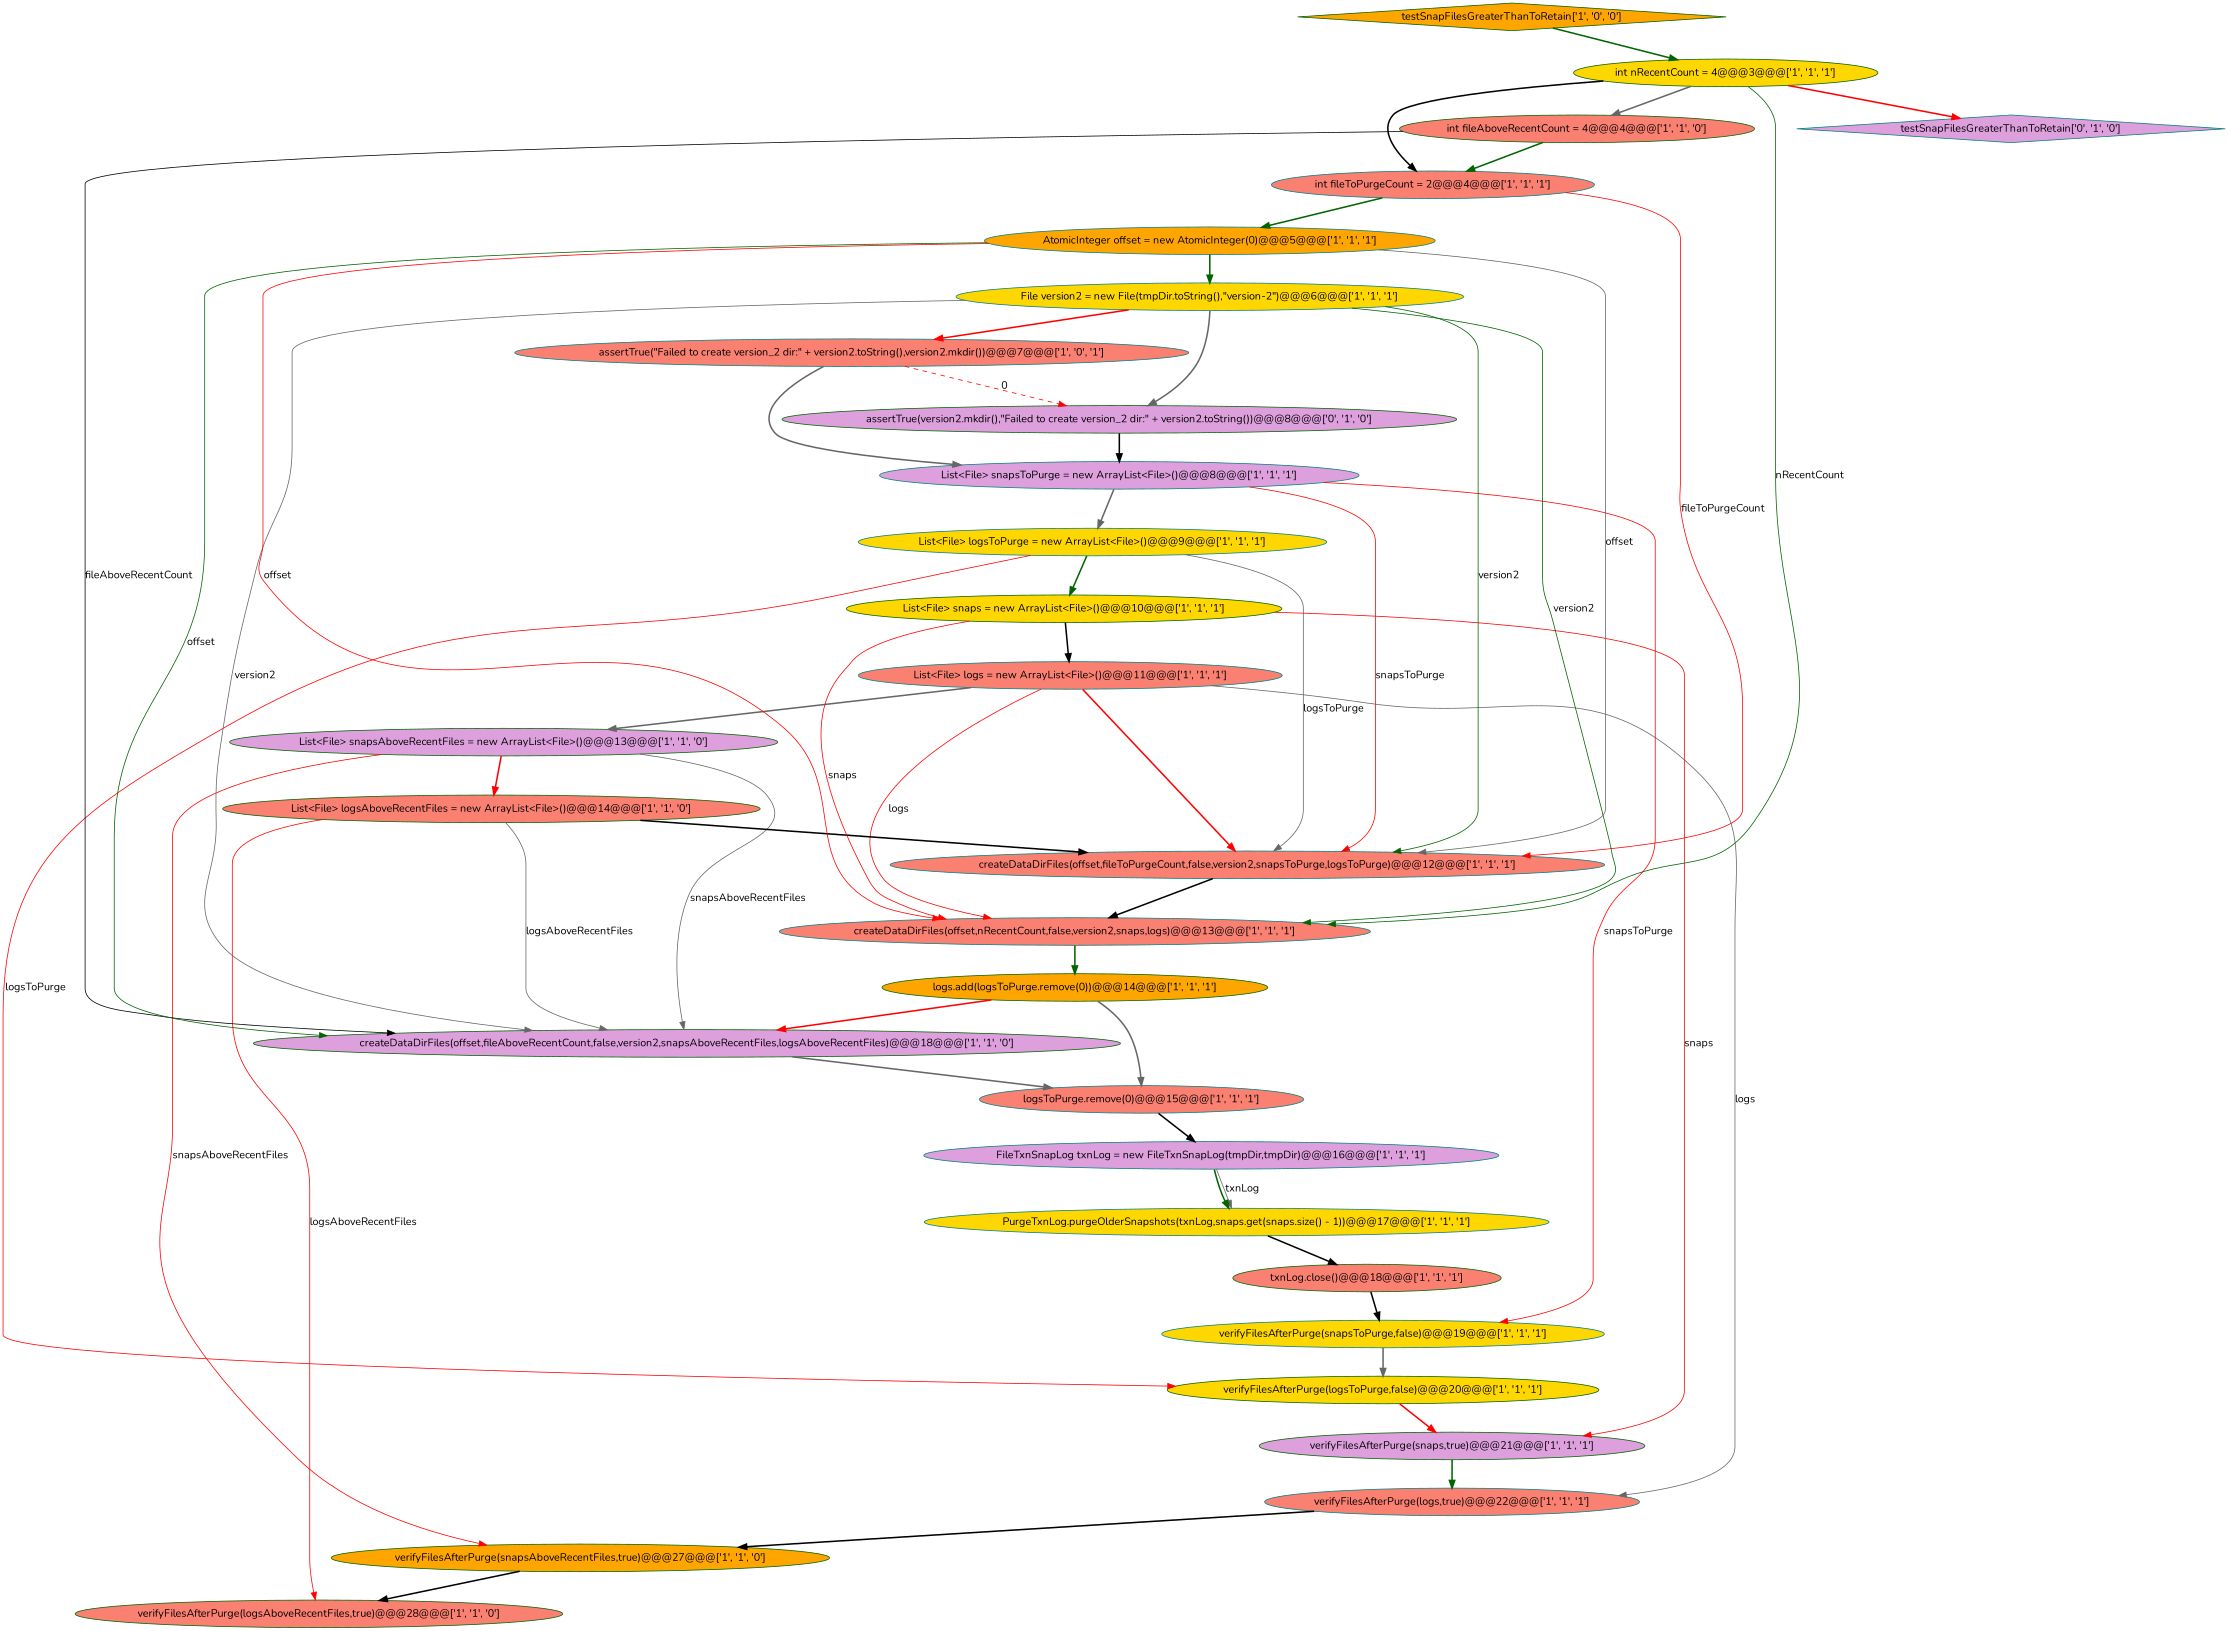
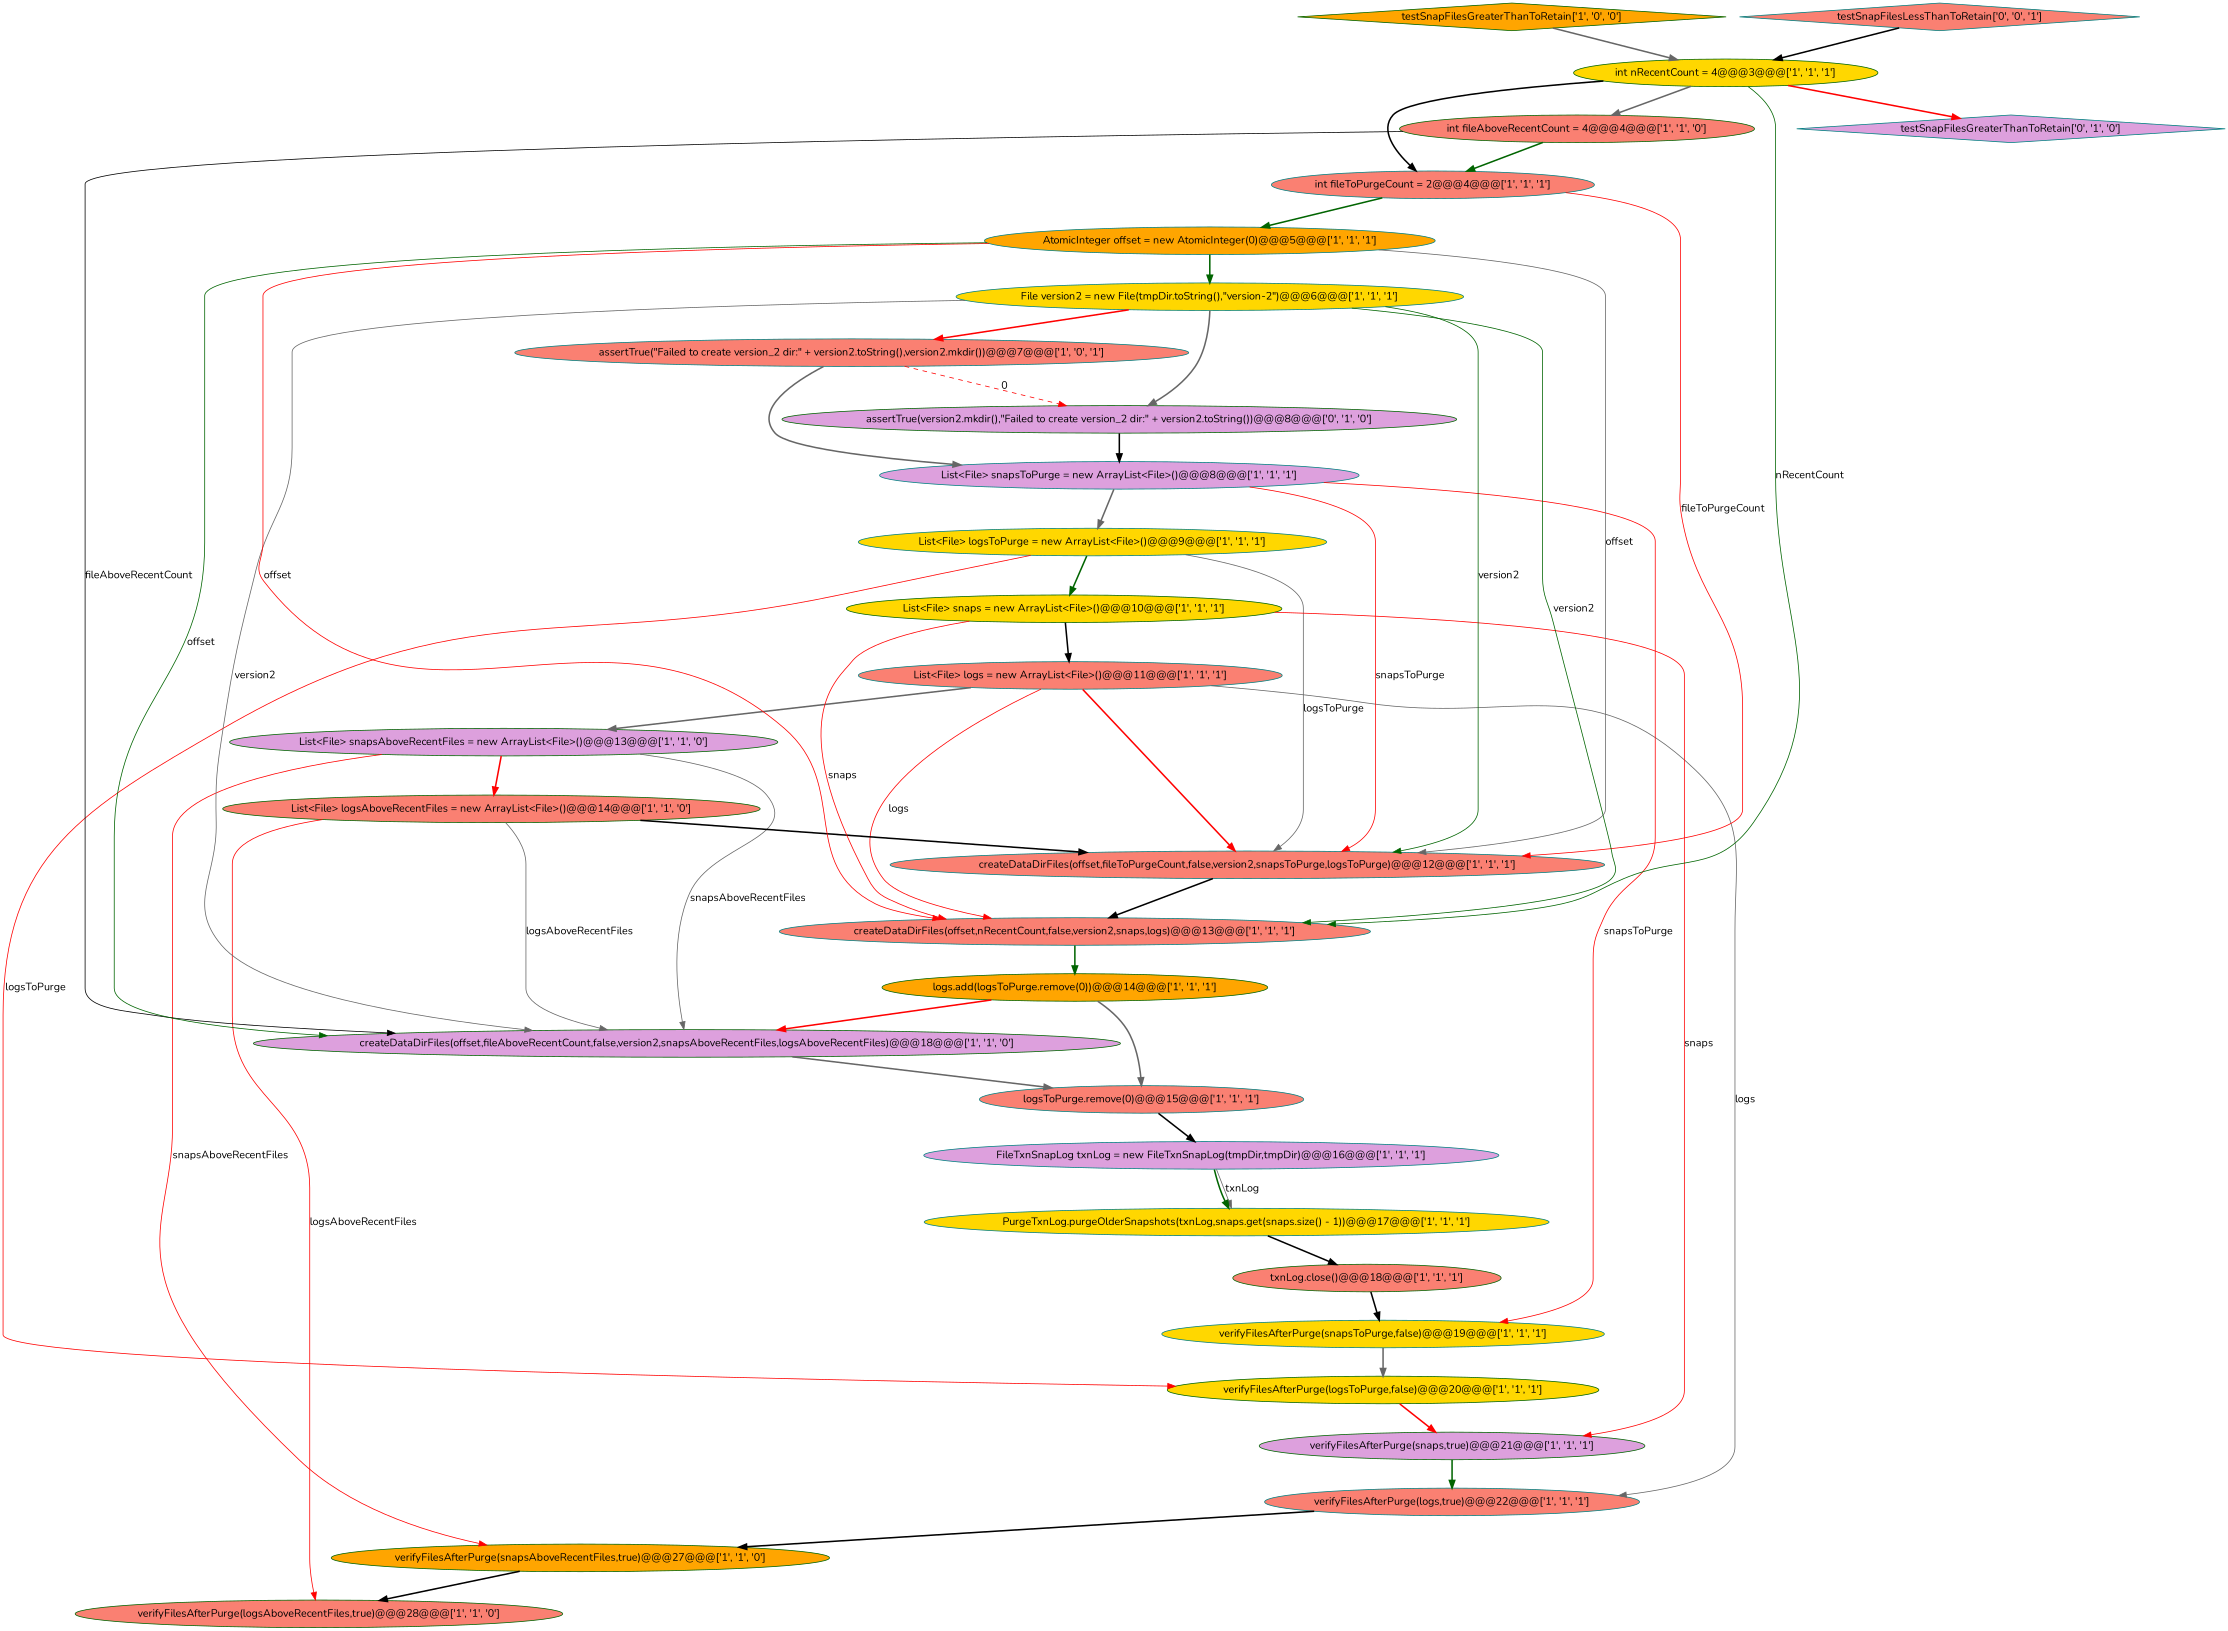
none -> (1940, 17)
(1611, 43) -> (1611, 43)
